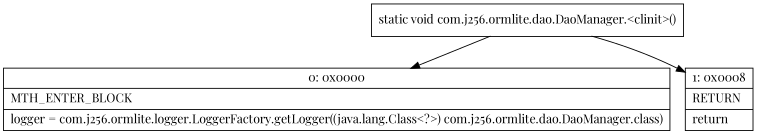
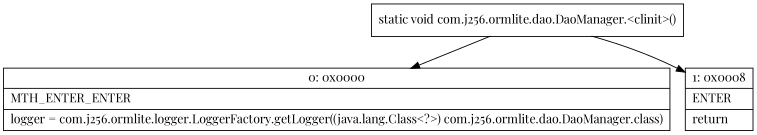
(72, 98) -> (71, 98)
(717, 98) -> (712, 98)
